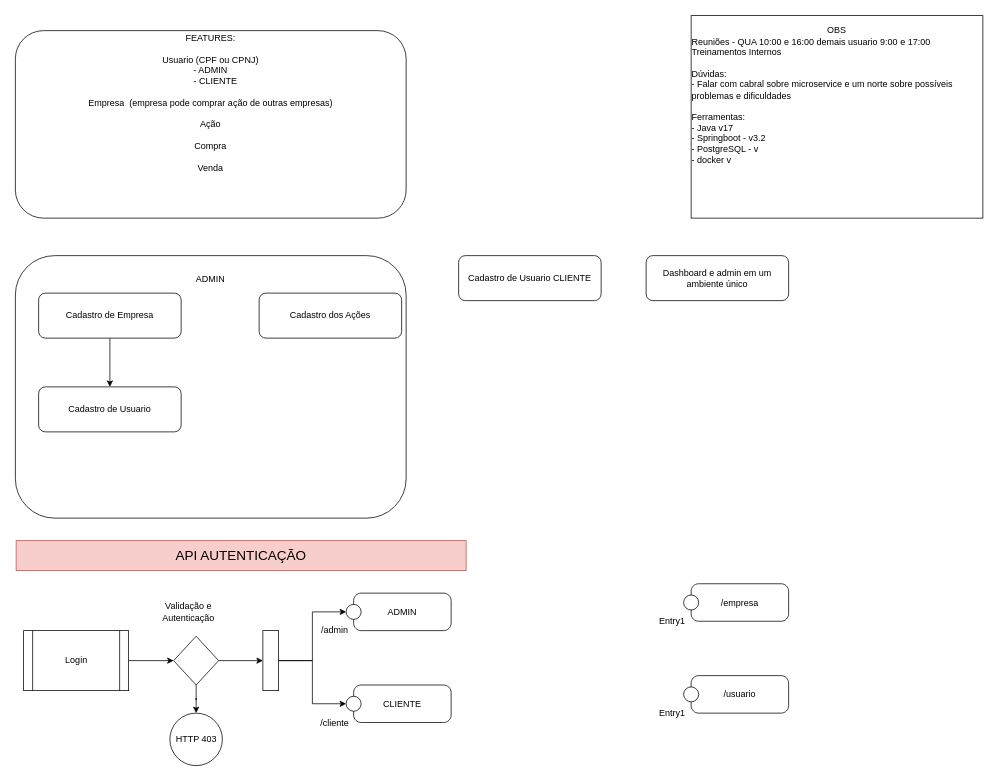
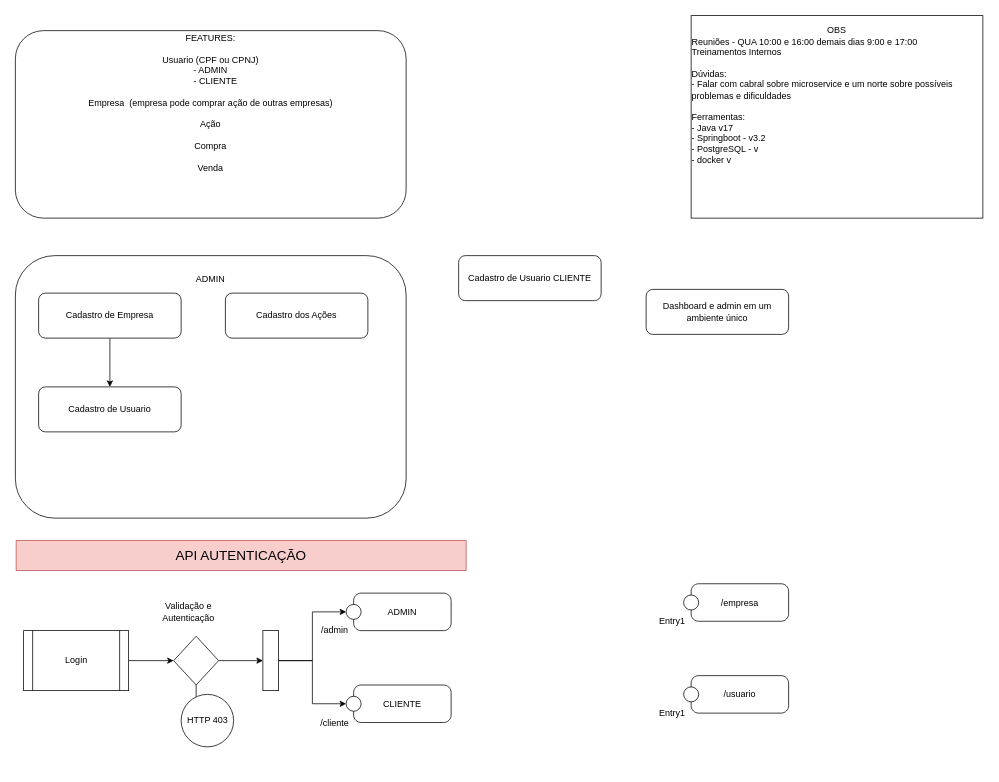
(837, 117) -> (837, 117)
(717, 278) -> (717, 312)
(330, 315) -> (297, 315)
(196, 739) -> (207, 720)
